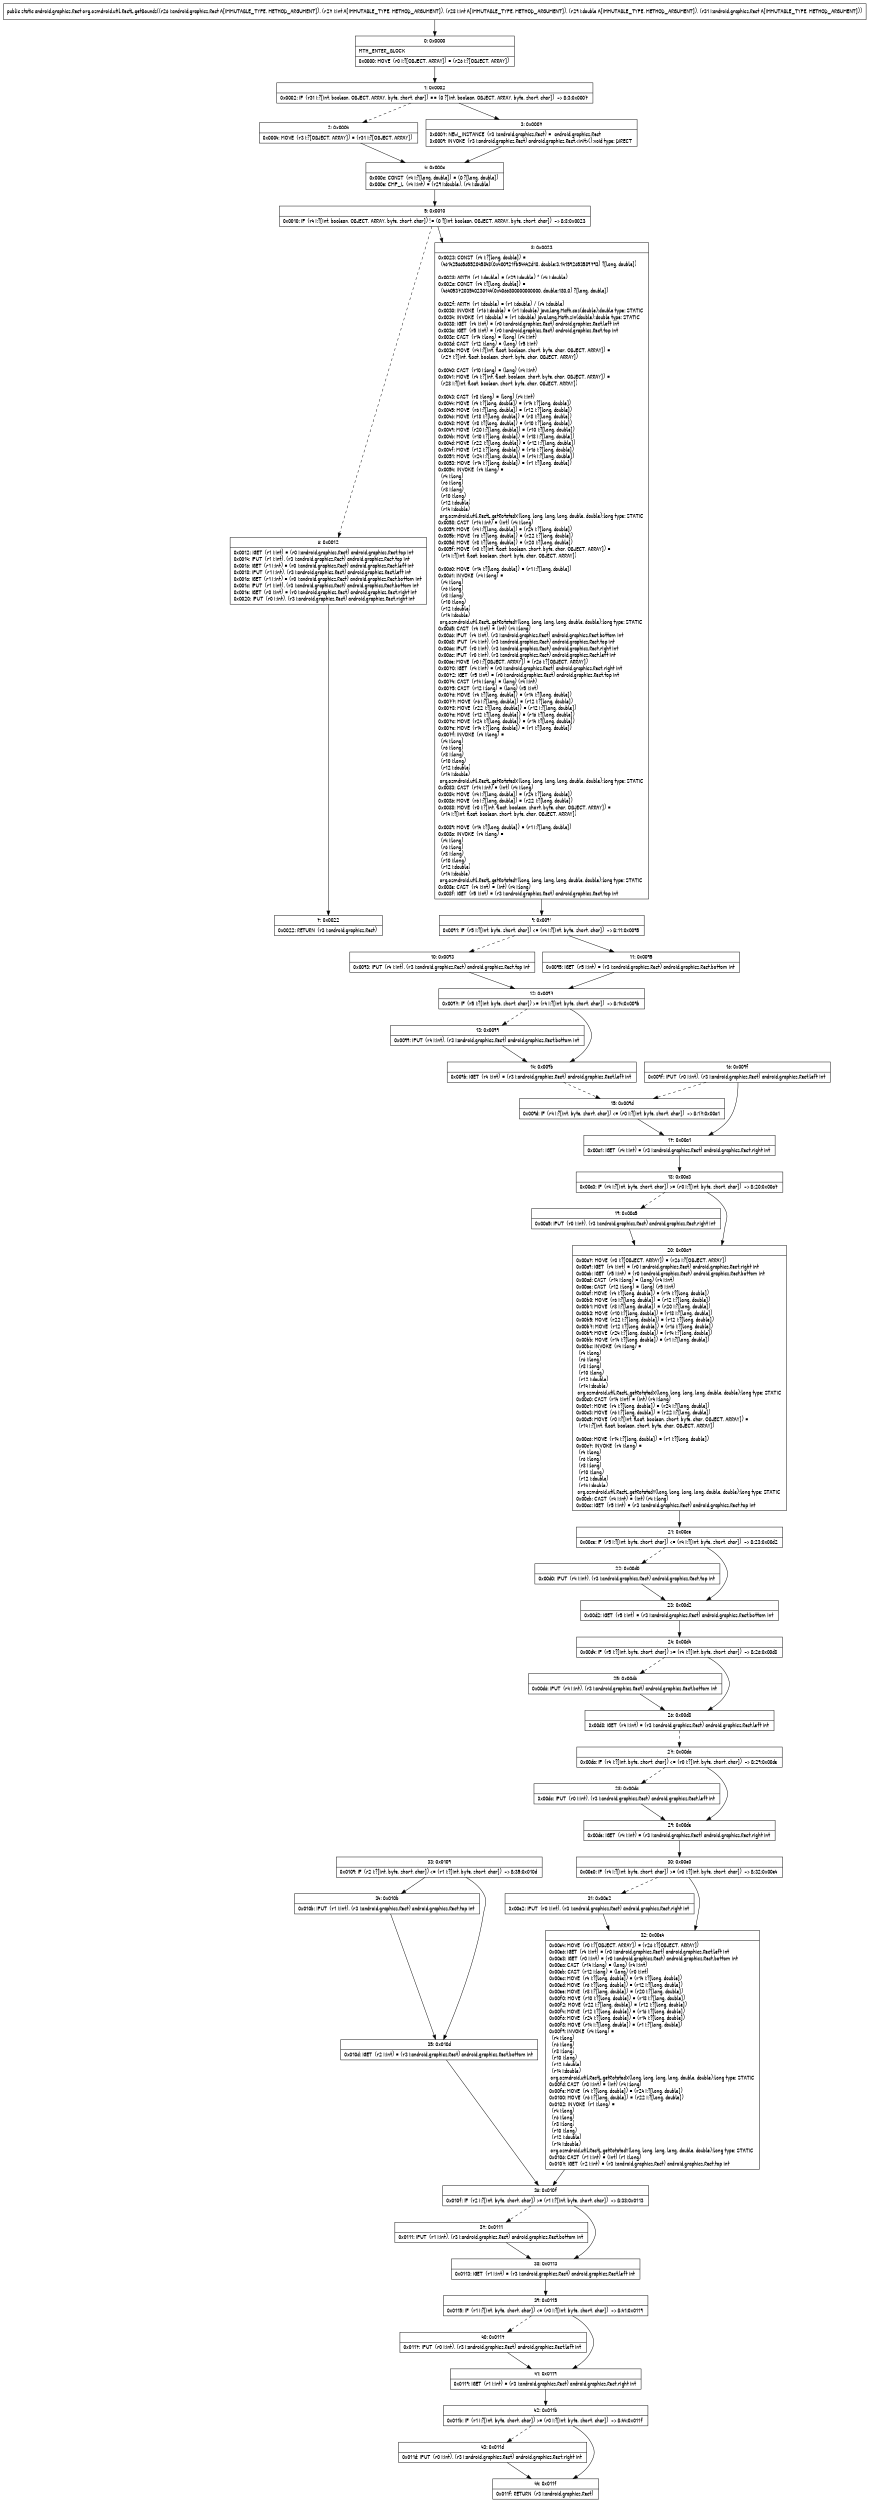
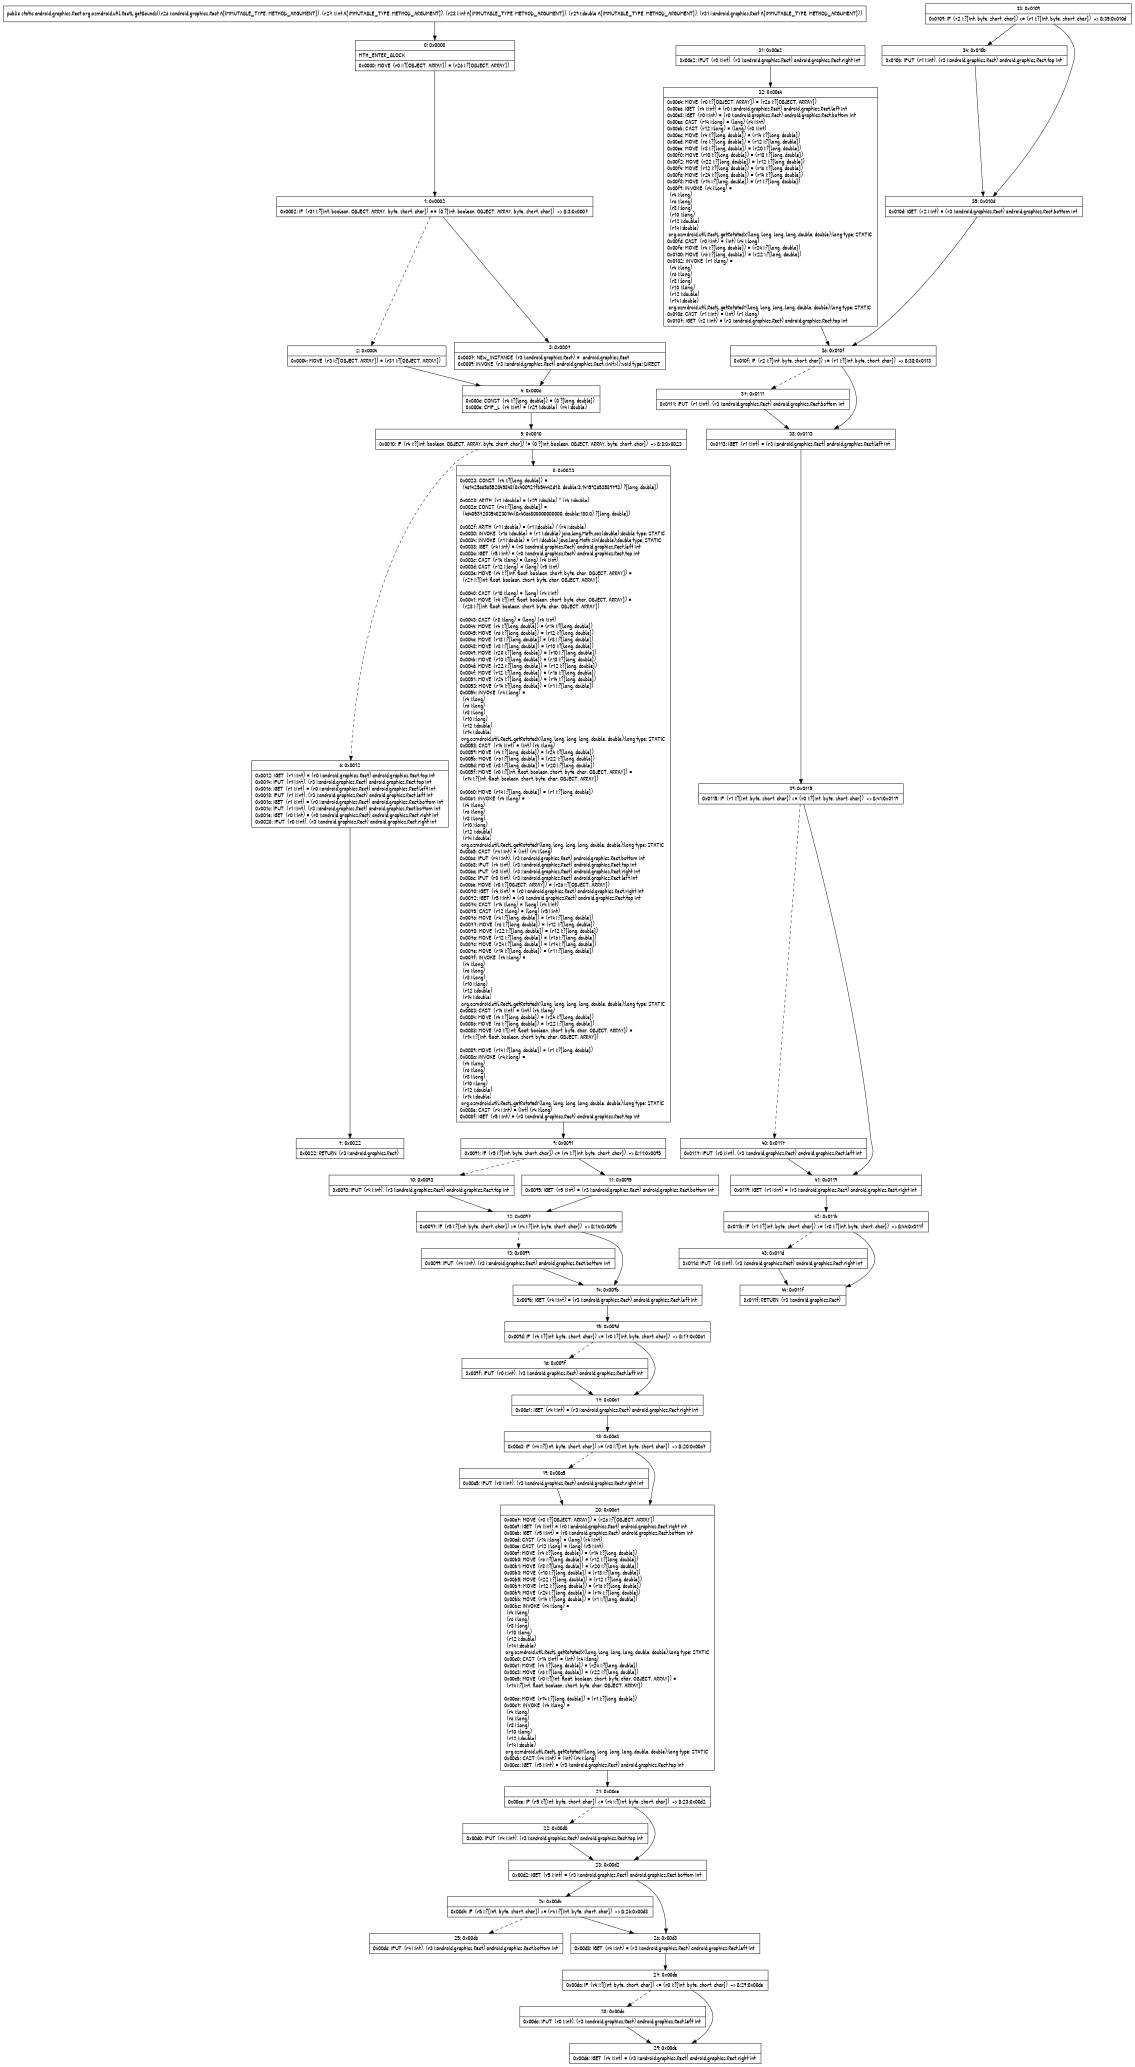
(580, 1090) -> (608, 1311)
(682, 1090) -> (583, 1349)
(651, 1701) -> (659, 1900)
(680, 1737) -> (665, 1960)
(680, 1867) -> none
